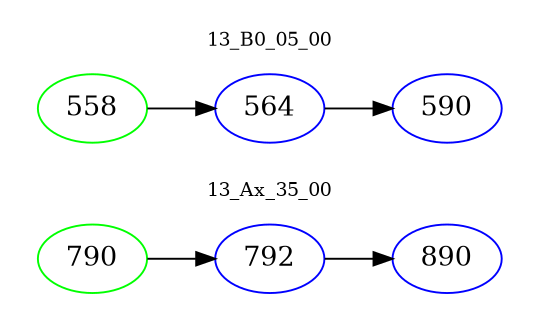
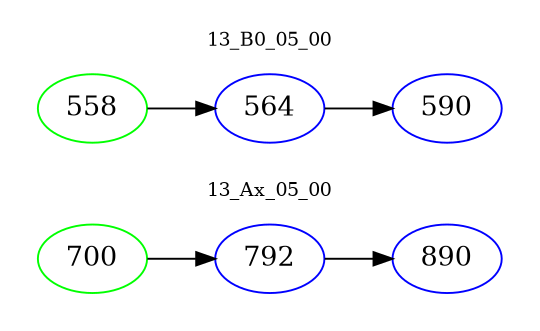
(270, 191) -> (270, 191)
(92, 259) -> (92, 259)
